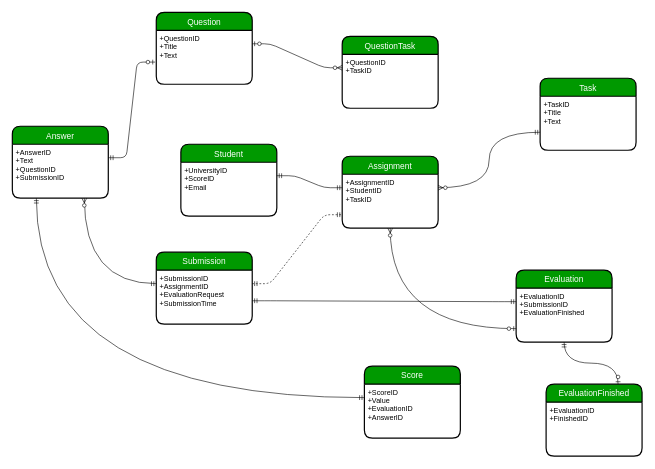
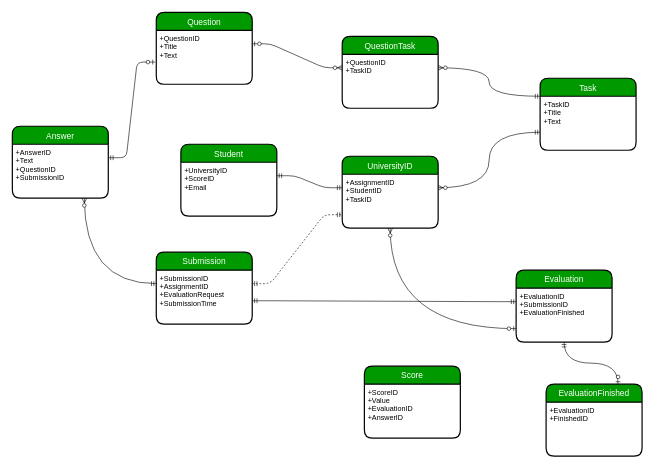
none -> (489, 82)
(390, 166) -> (390, 166)
(135, 356) -> none
